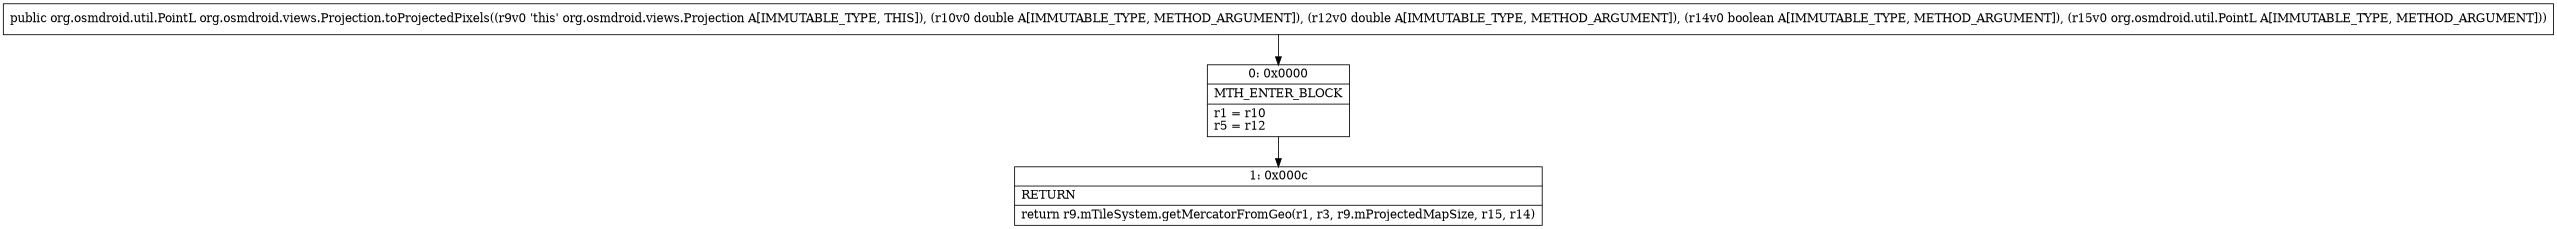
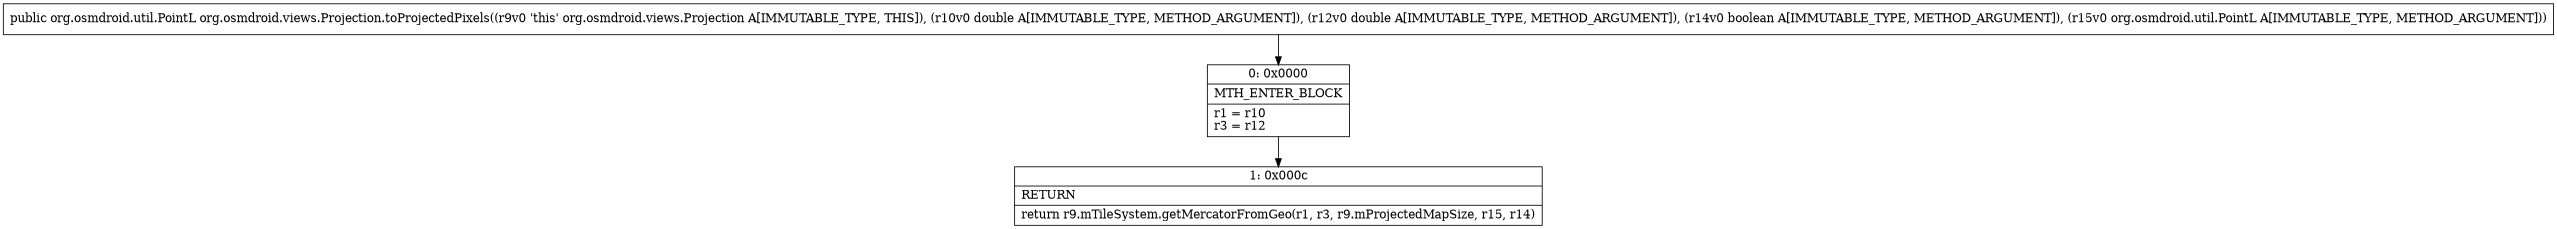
(1240, 126) -> (1240, 126)
